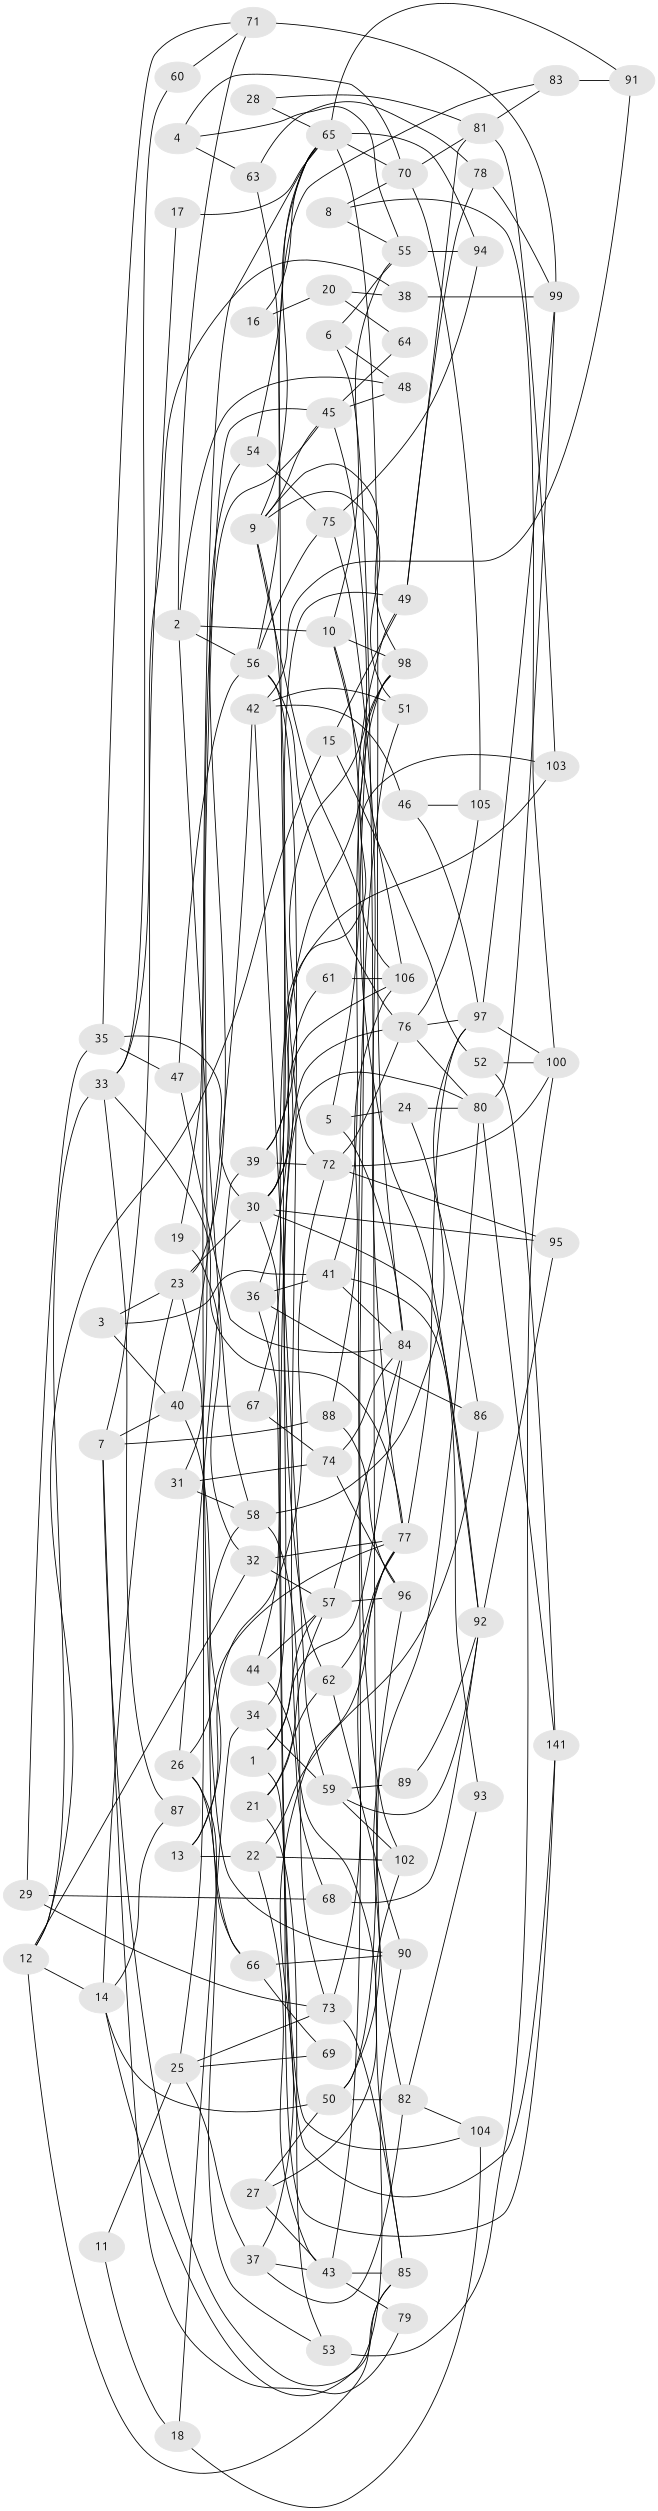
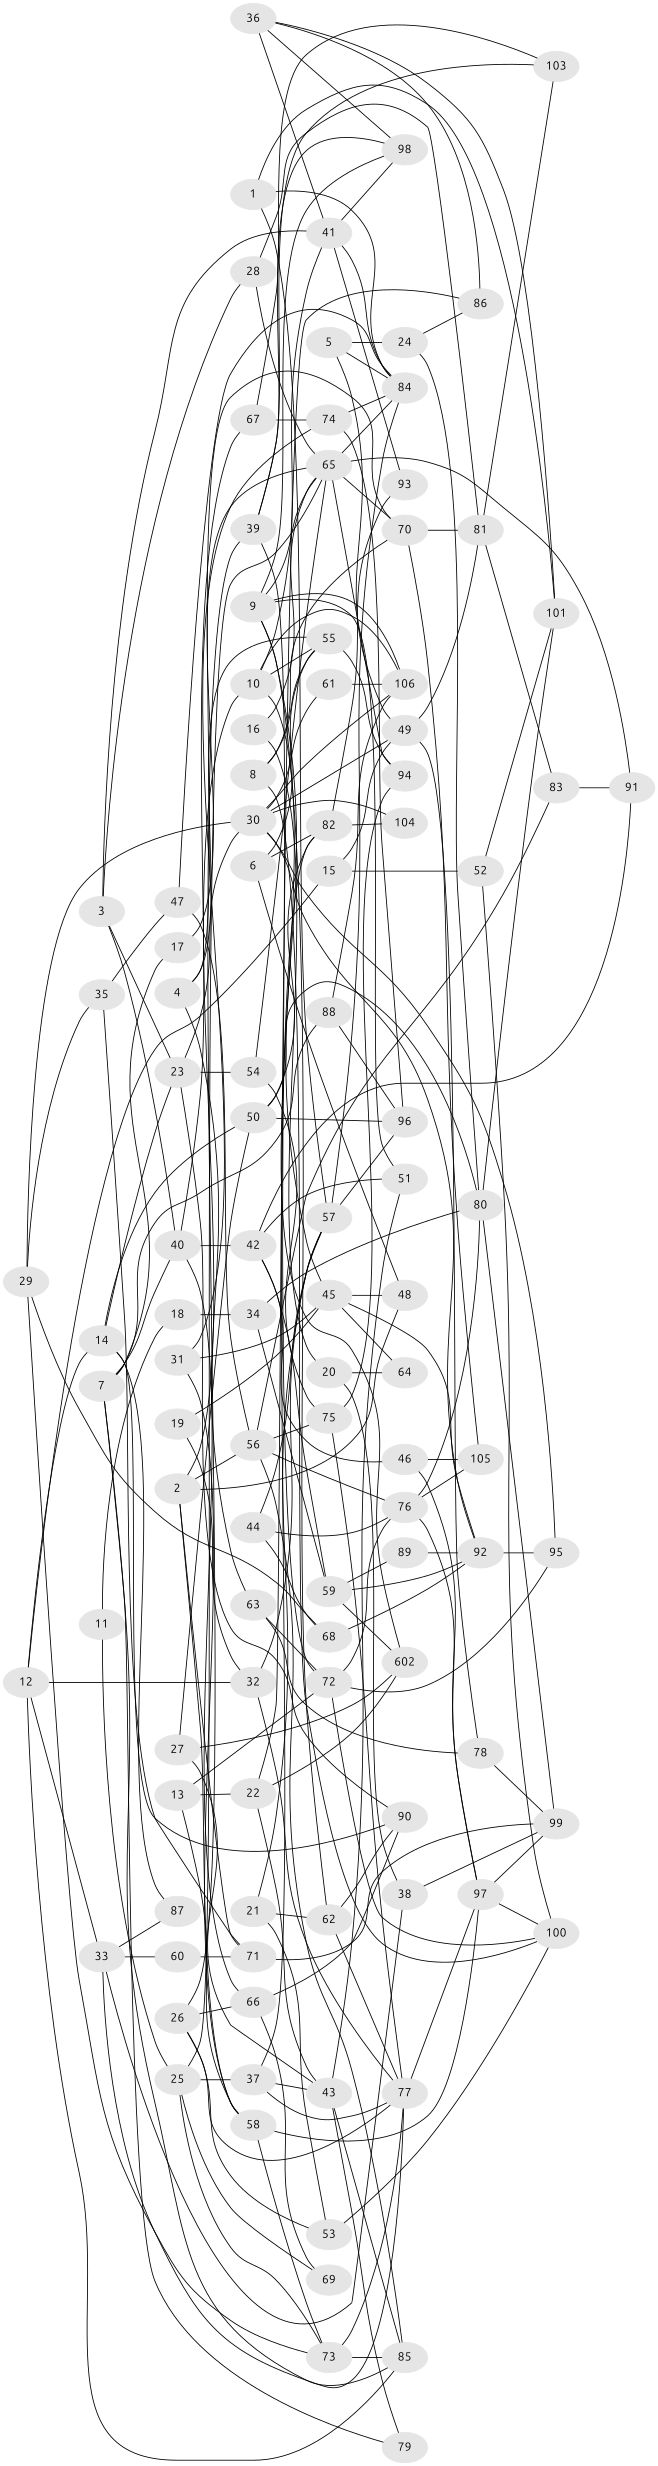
none -> (142, 583)
(367, 648) -> (296, 352)
(219, 1085) -> (47, 991)
(556, 1745) -> (556, 614)
(405, 1861) -> (405, 1662)
(423, 2421) -> none
